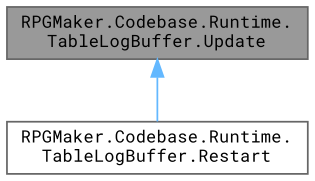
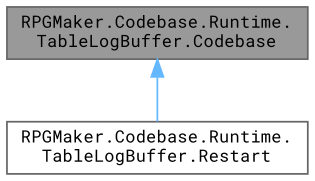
(157, 33) -> (157, 33)
